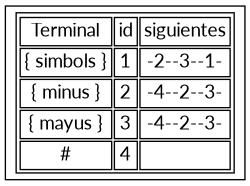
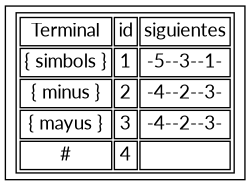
(185, 62) -> (185, 62)
